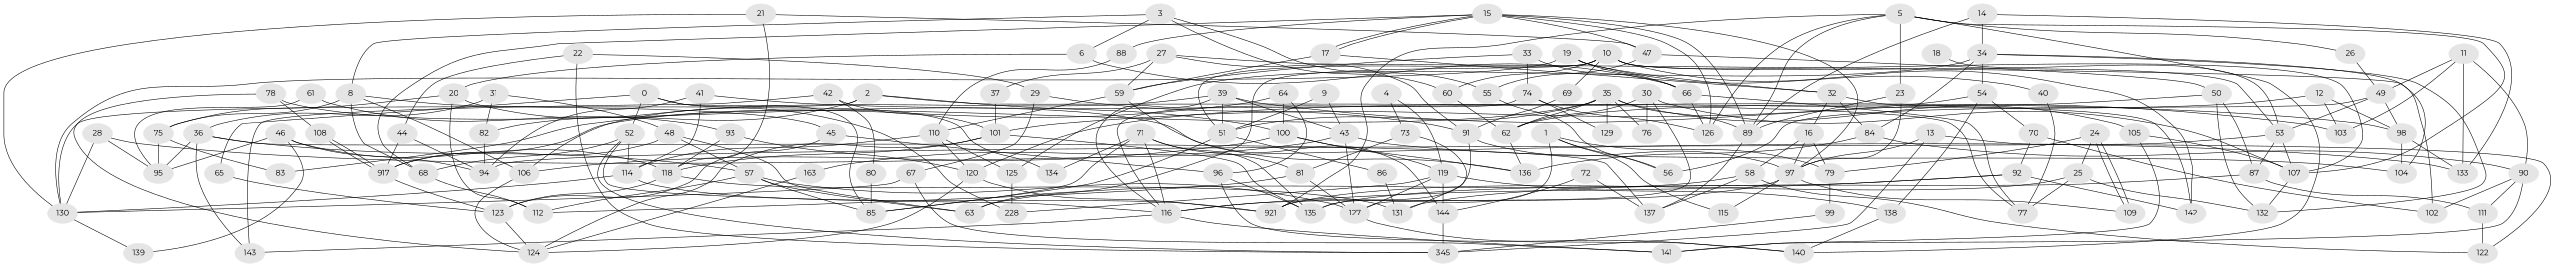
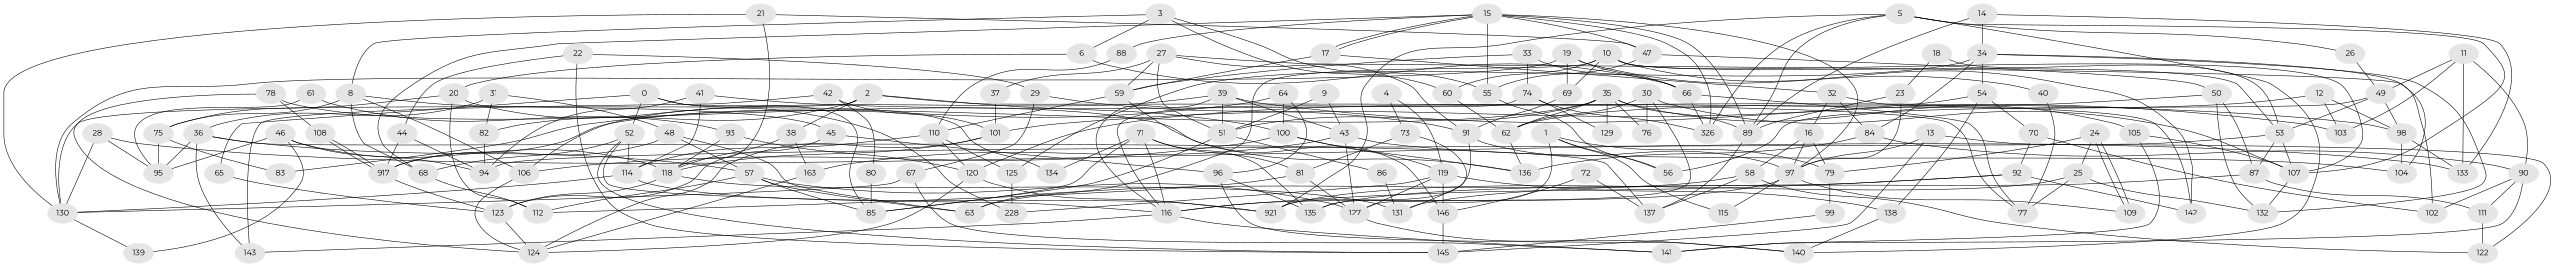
none -> (1487, 52)
(1900, 54) -> (1919, 74)
(1375, 66) -> (1159, 92)
(1697, 81) -> (1567, 77)
none -> (791, 134)
(1708, 134) -> (1708, 134)
(1223, 159) -> none
(1443, 213) -> (1443, 213)
(1443, 253) -> (1443, 253)
